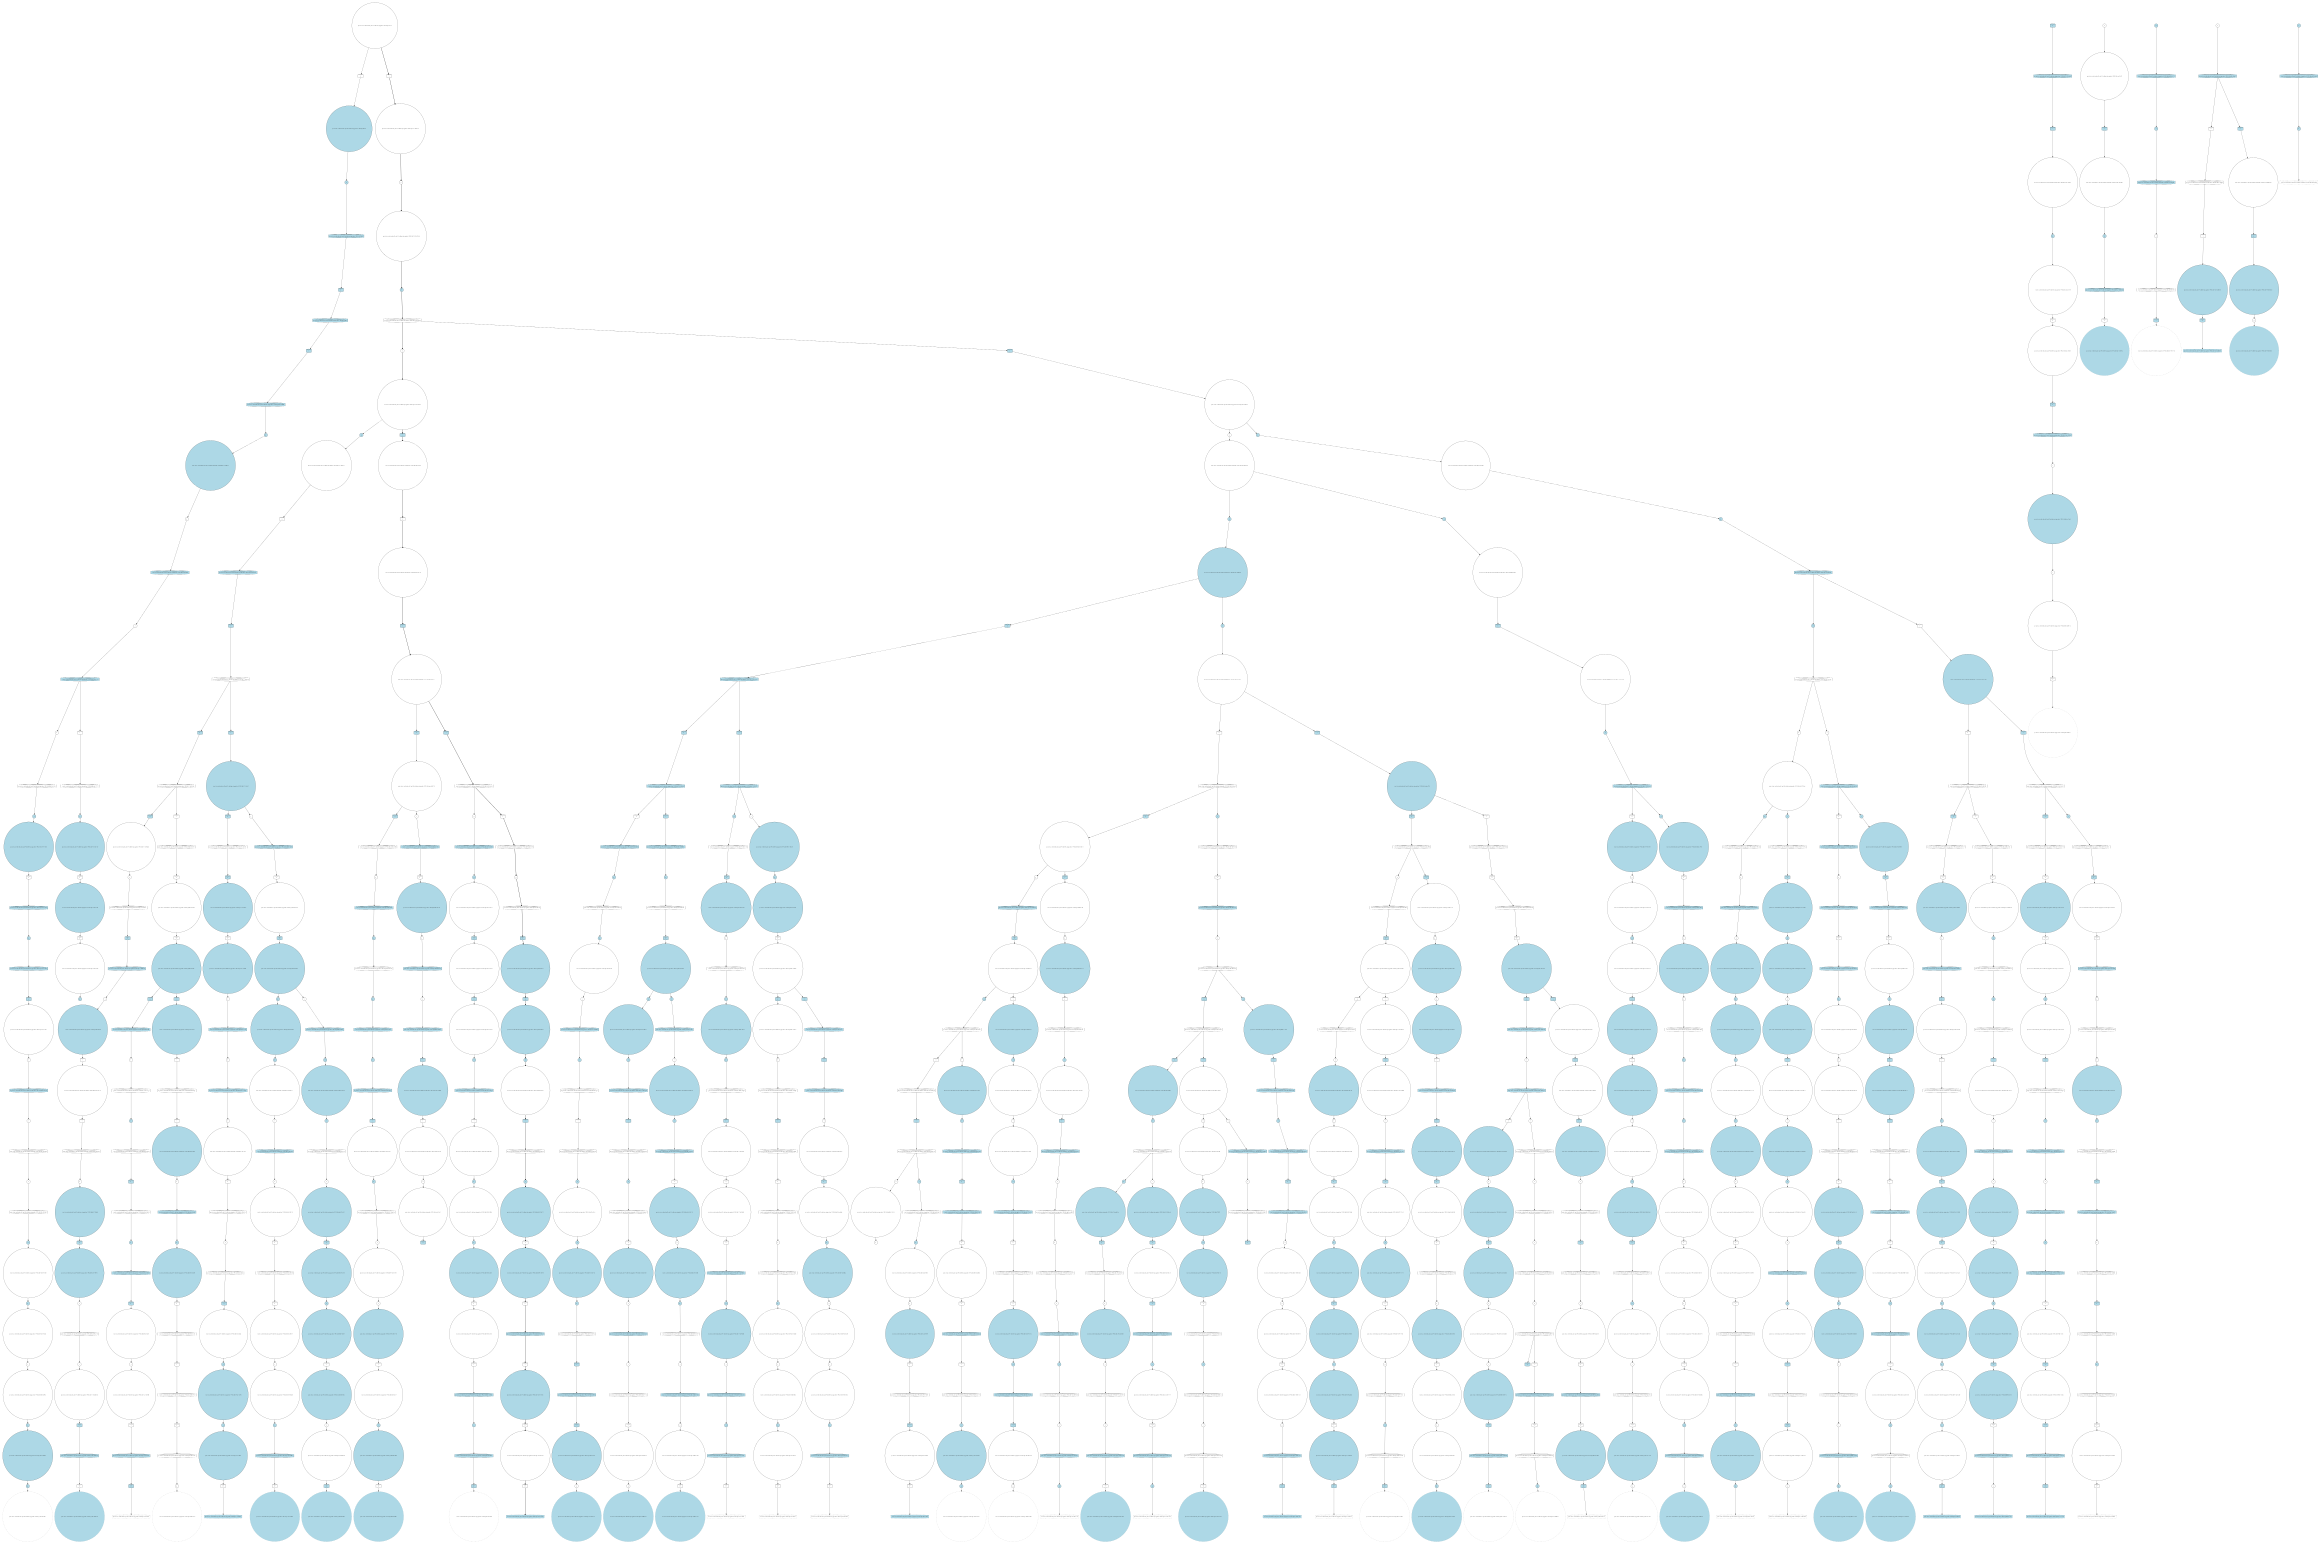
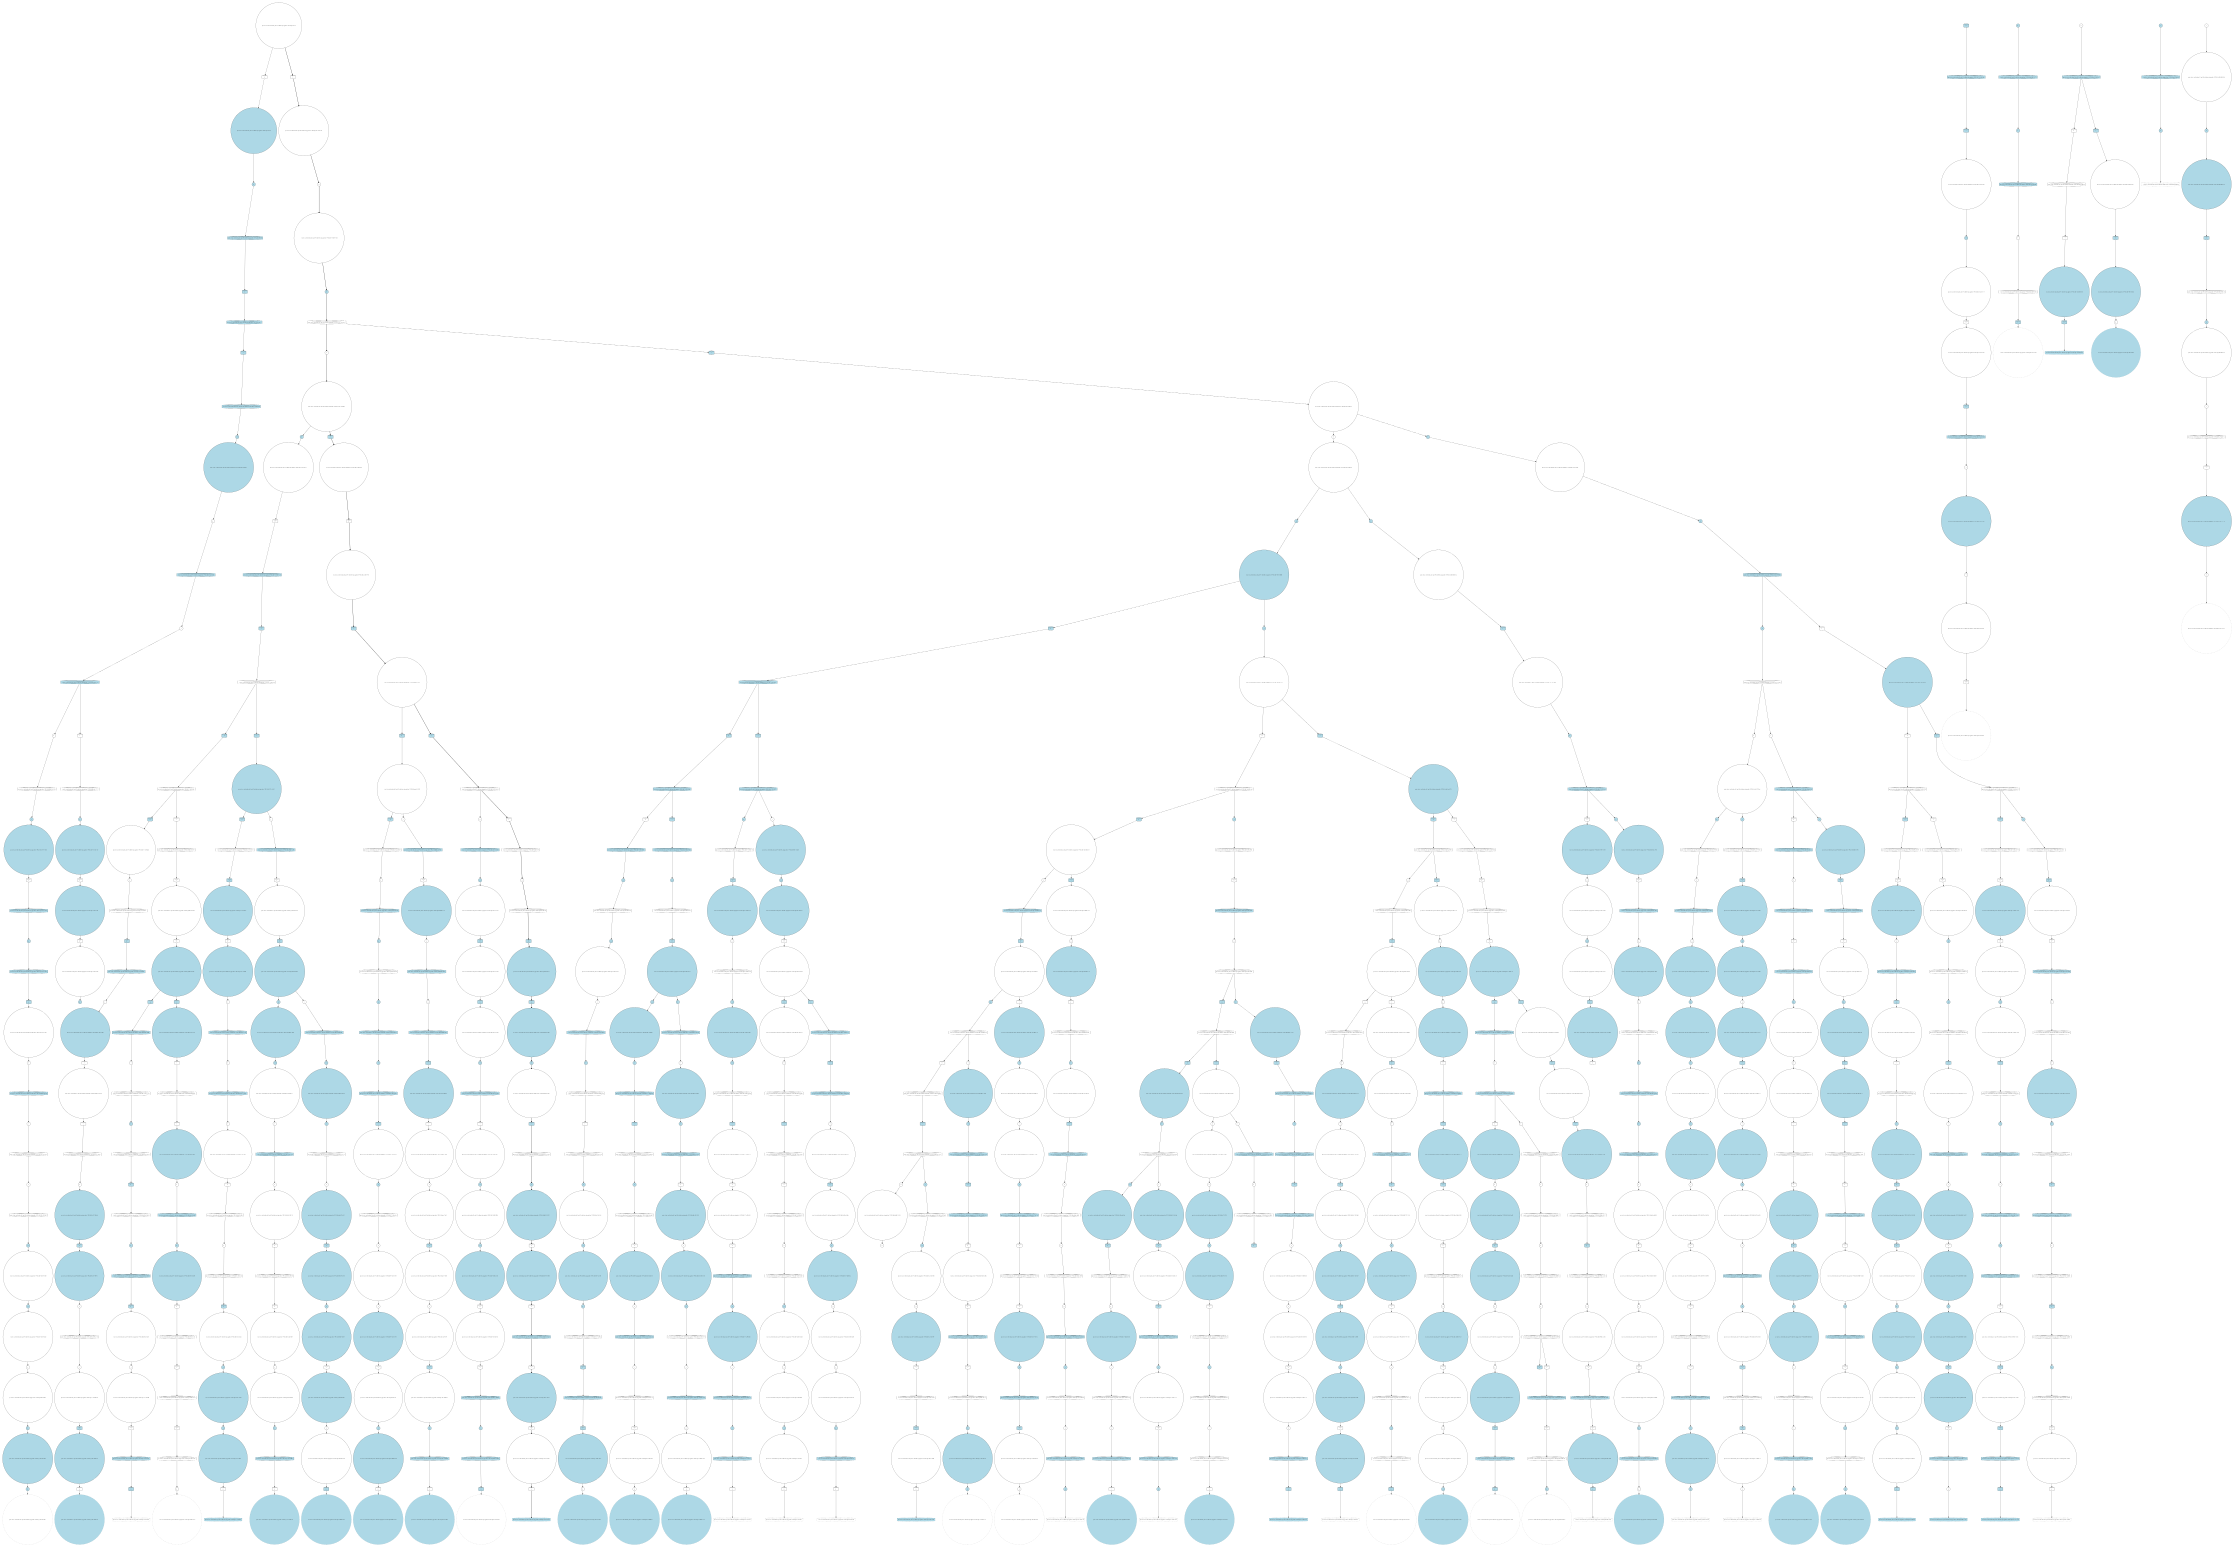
(1632, 1090) -> none
none -> (429, 1276)
(80, 1456) -> (80, 1459)
